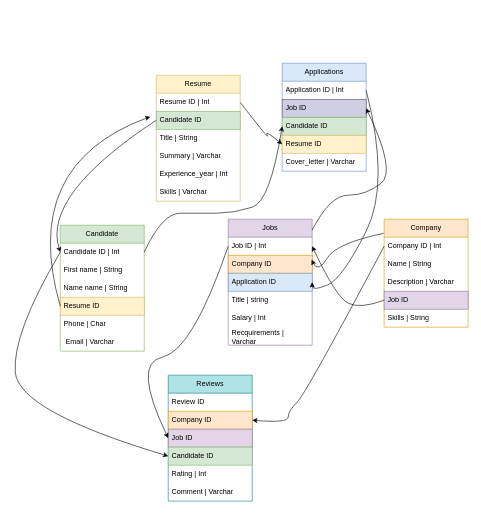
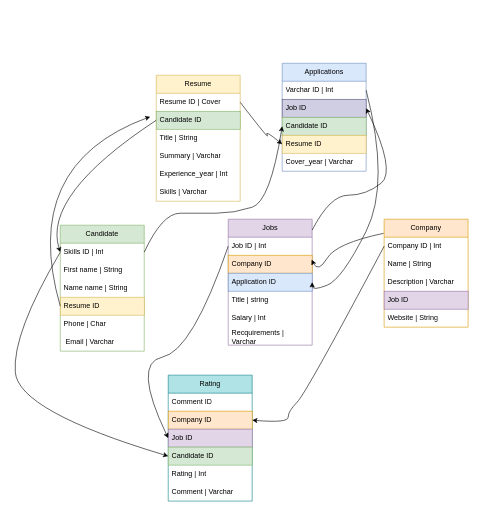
(320, 90) -> (314, 90)
(186, 102) -> (190, 102)
(325, 162) -> (323, 162)
(96, 252) -> (88, 252)
(336, 291) -> none
(412, 318) -> (415, 318)
(210, 384) -> (210, 384)
(188, 402) -> (191, 402)
